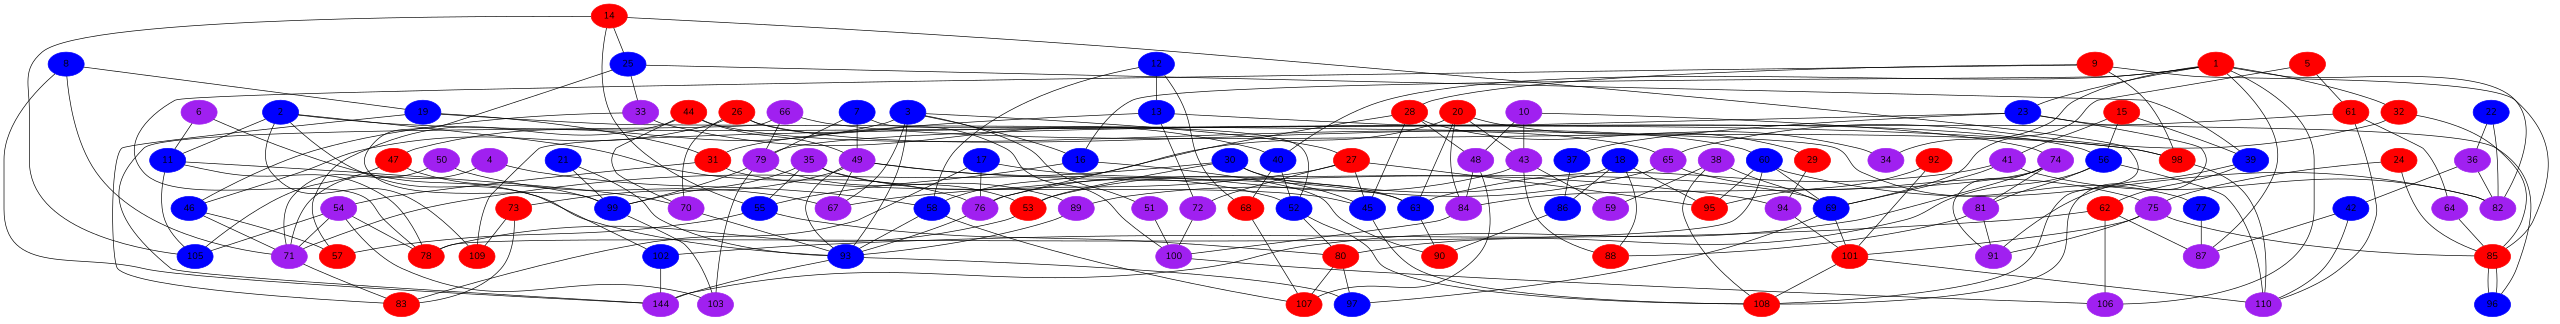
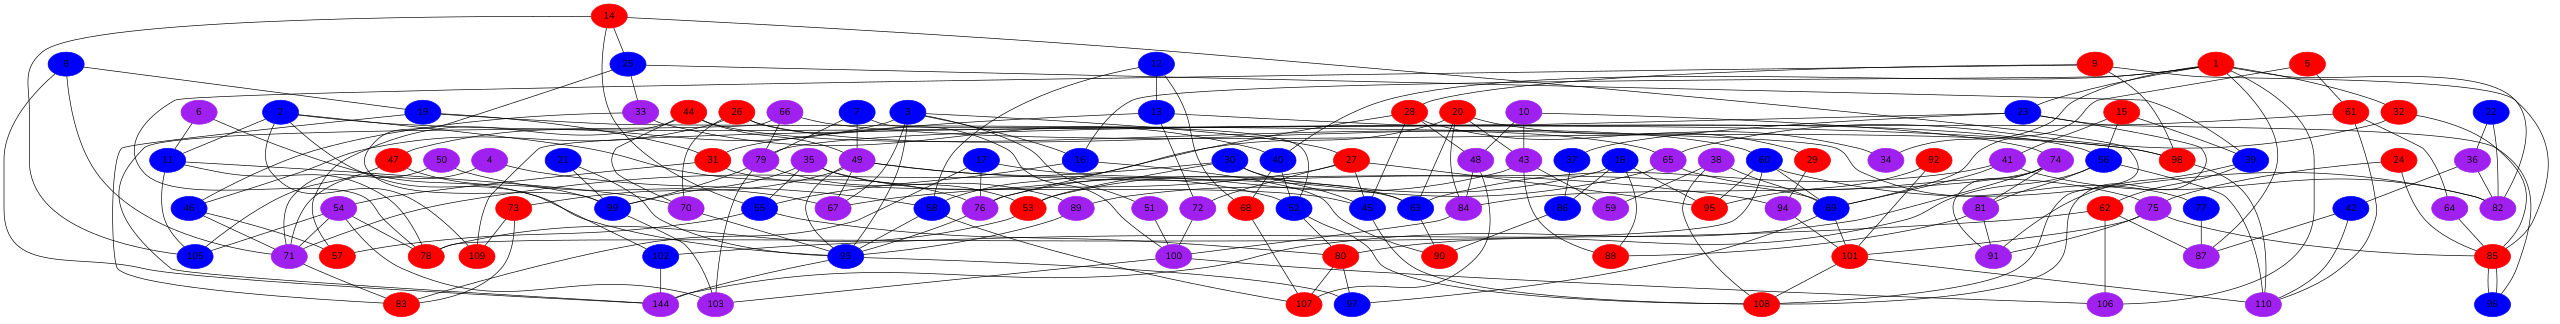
none -> (945, 281)
